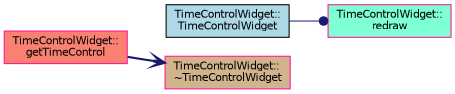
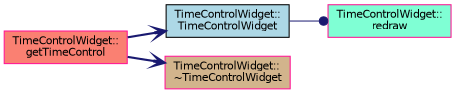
none -> (142, 35)
